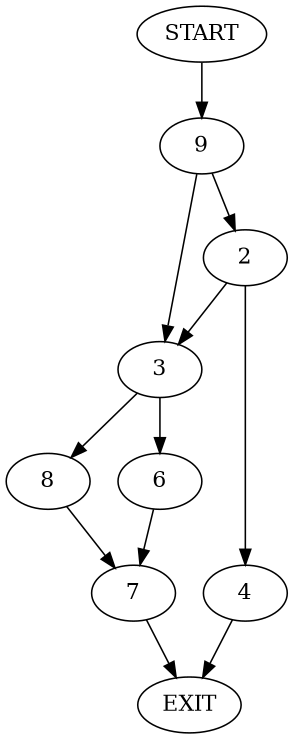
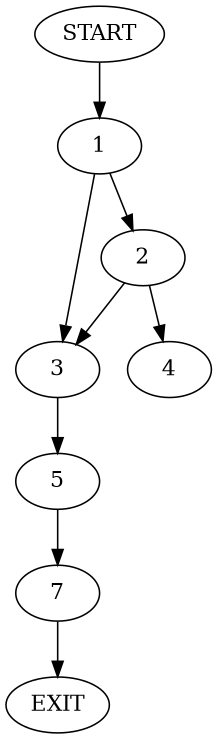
(202, 146) -> (100, 146)
(48, 481) -> (58, 481)
(160, 481) -> none
(221, 642) -> none
